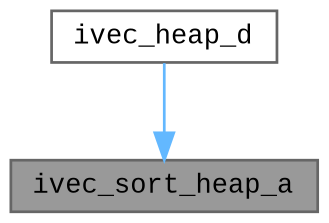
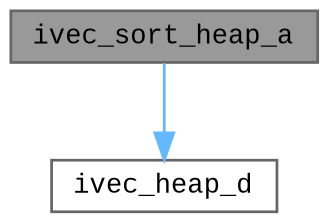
(164, 98) -> (164, 98)
